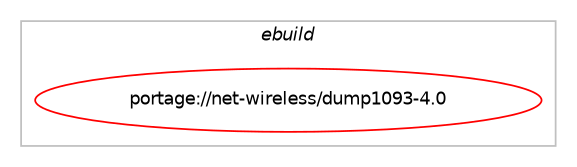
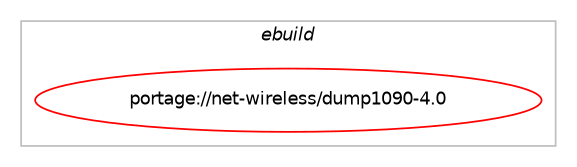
(288, 100) -> (288, 100)
